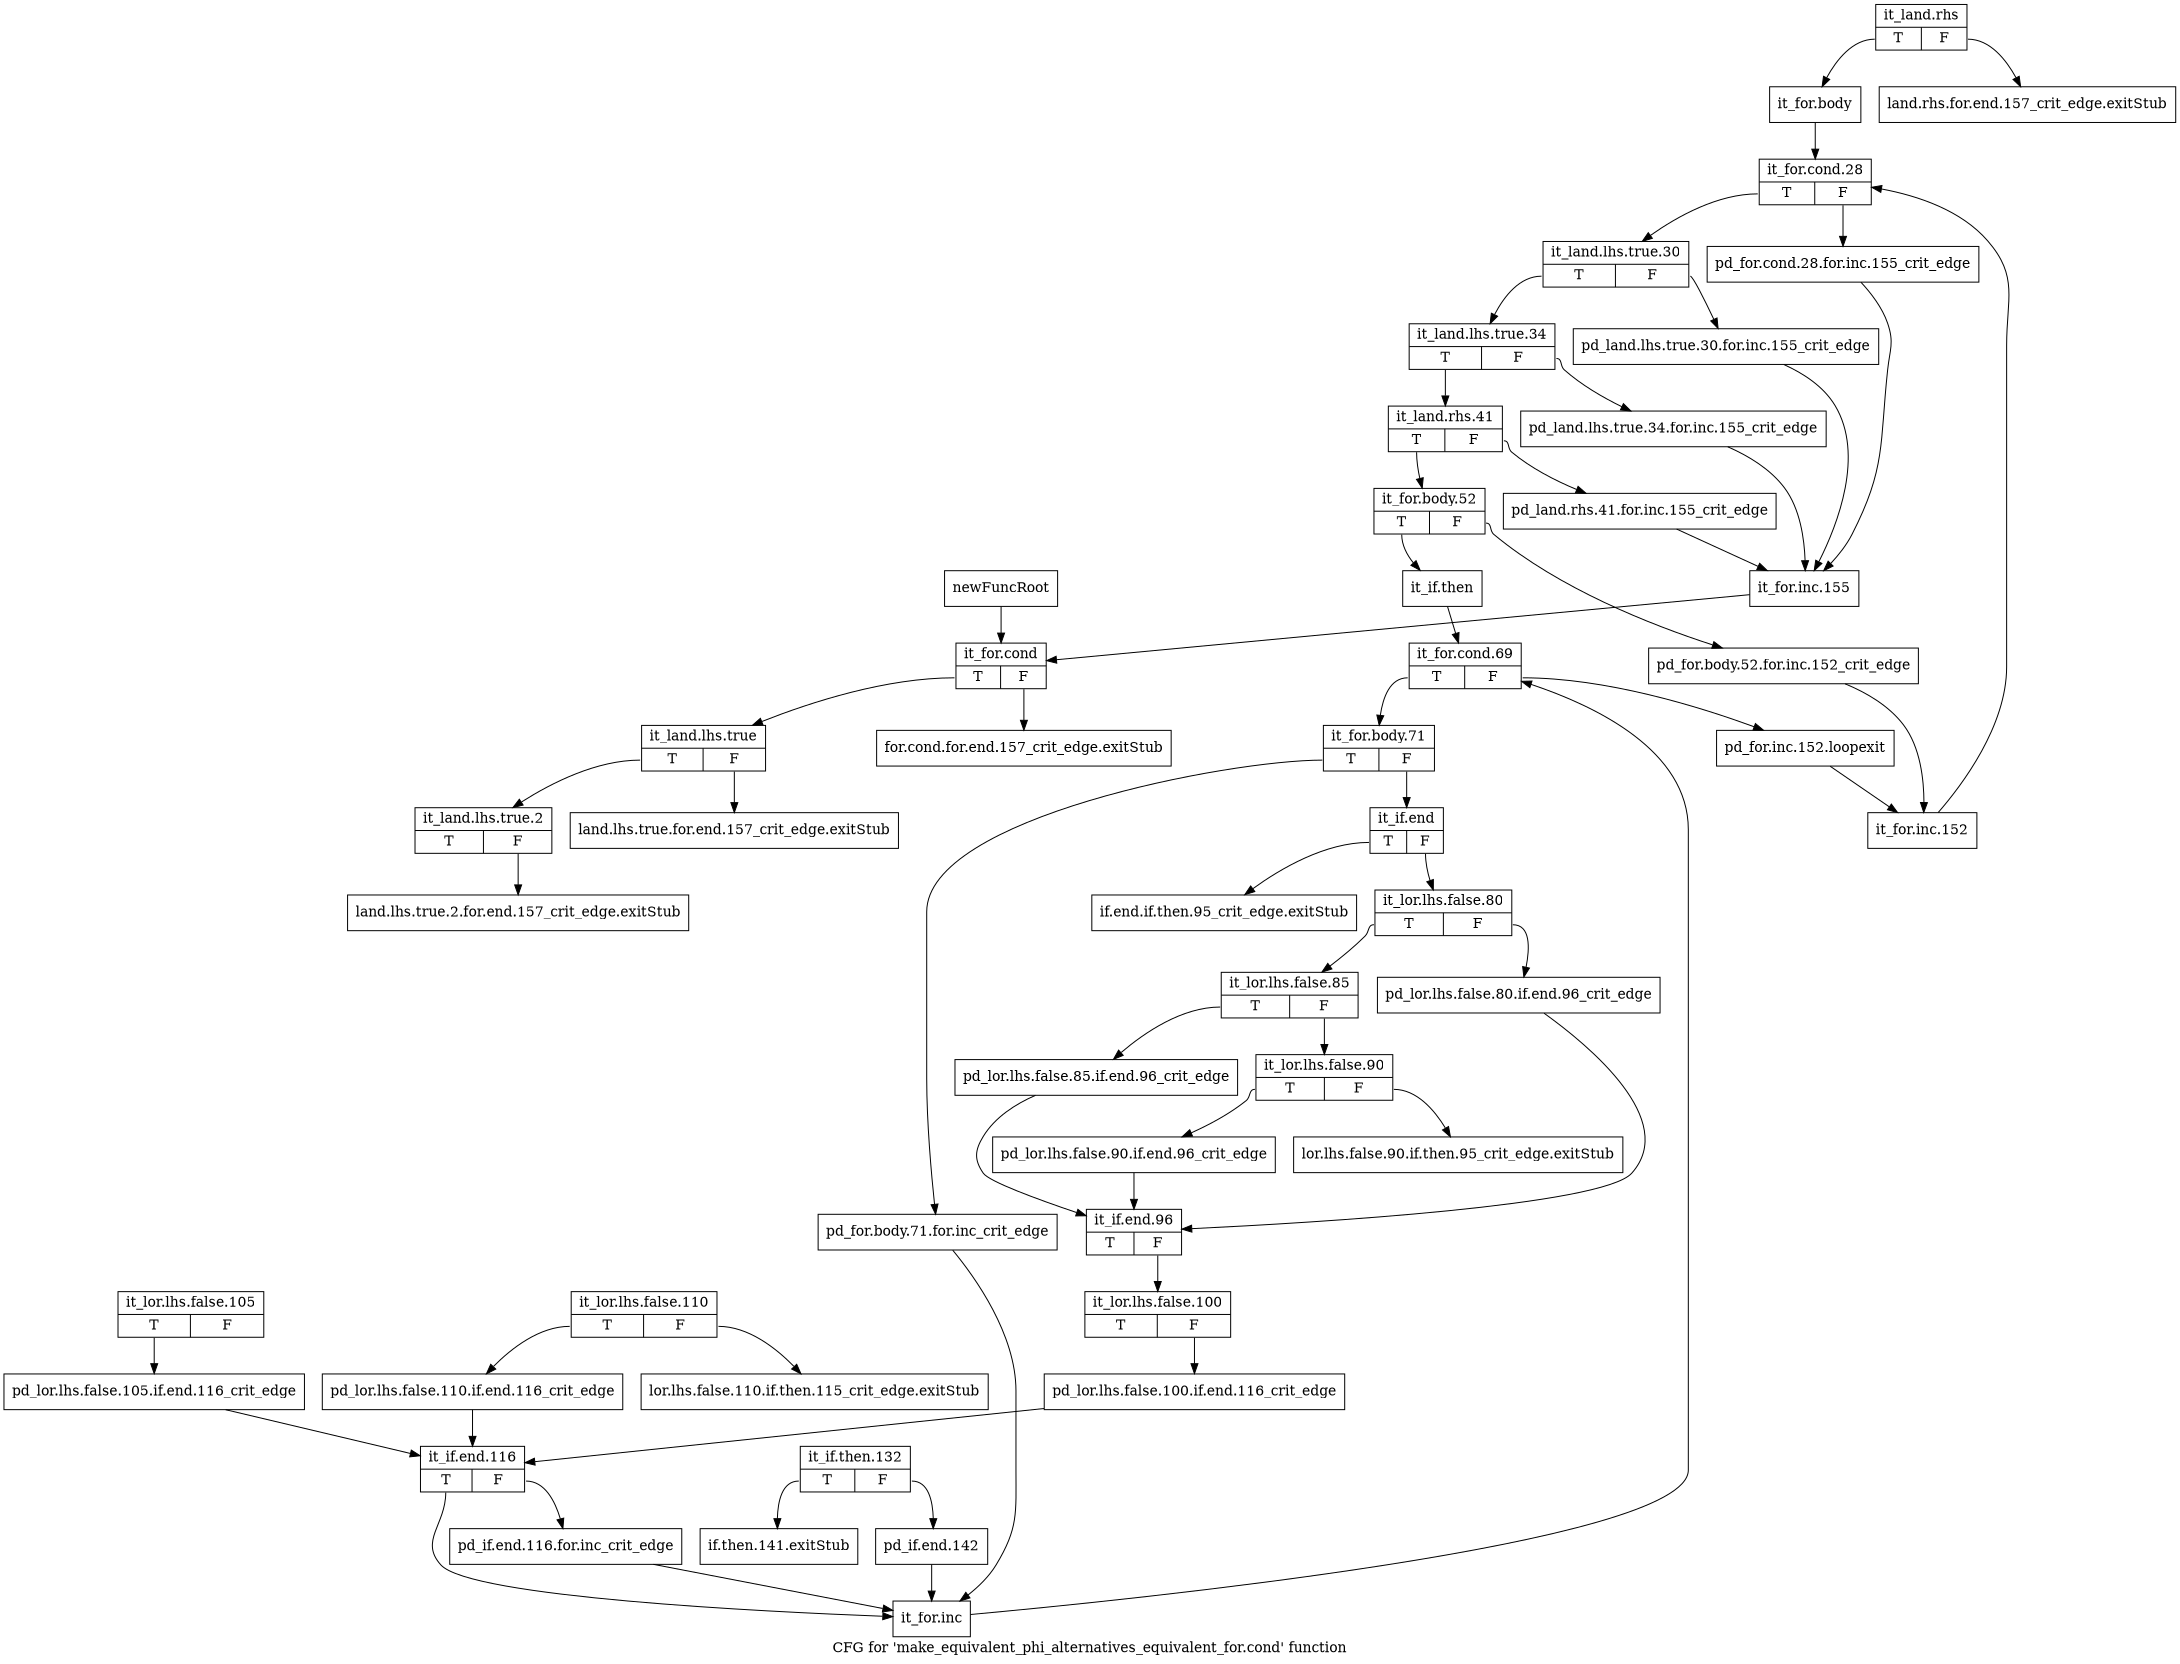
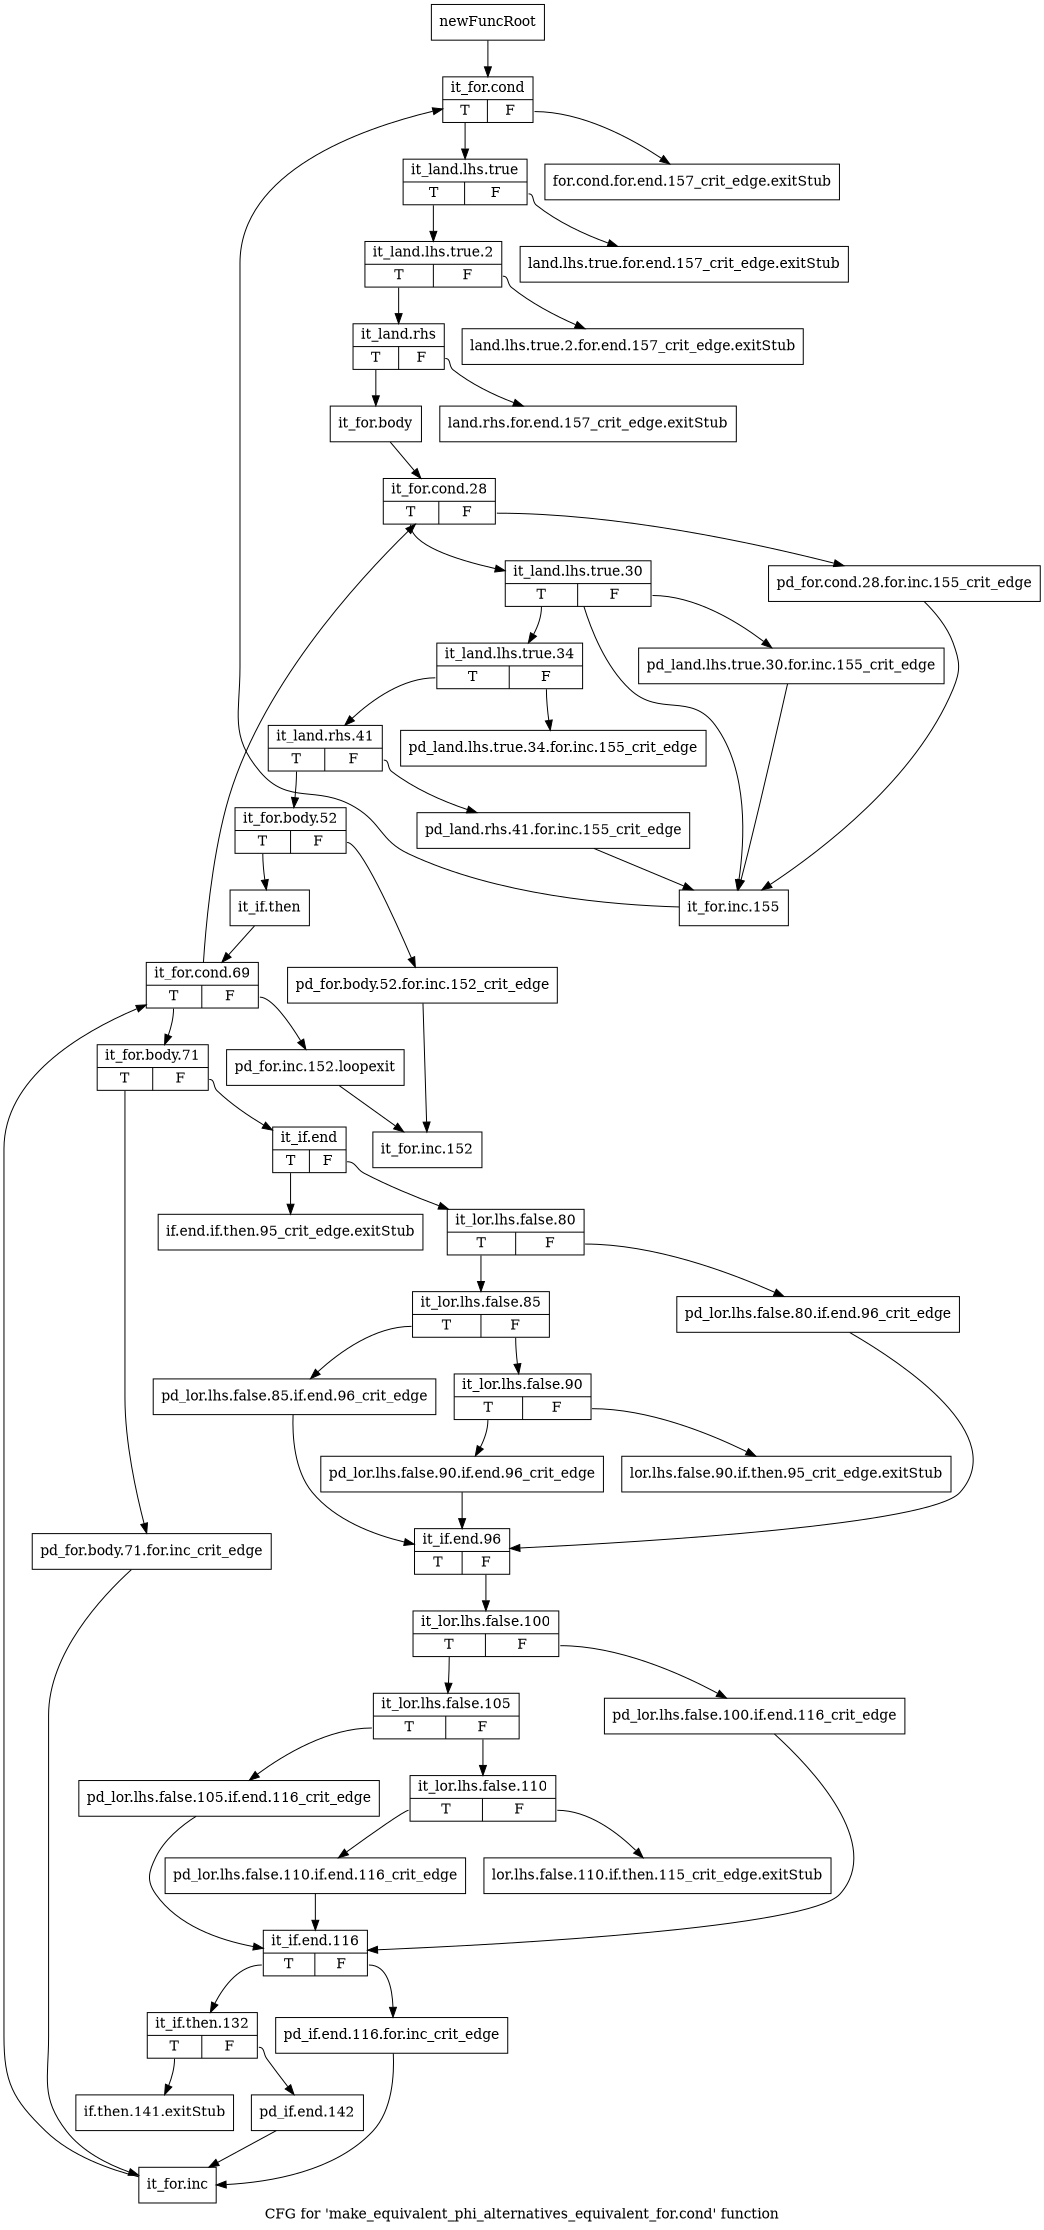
none -> (399, 300)
(2007, 473) -> (259, 725)
(1786, 490) -> (704, 714)
(621, 1600) -> (233, 1978)
none -> (449, 1670)
none -> (483, 1752)
